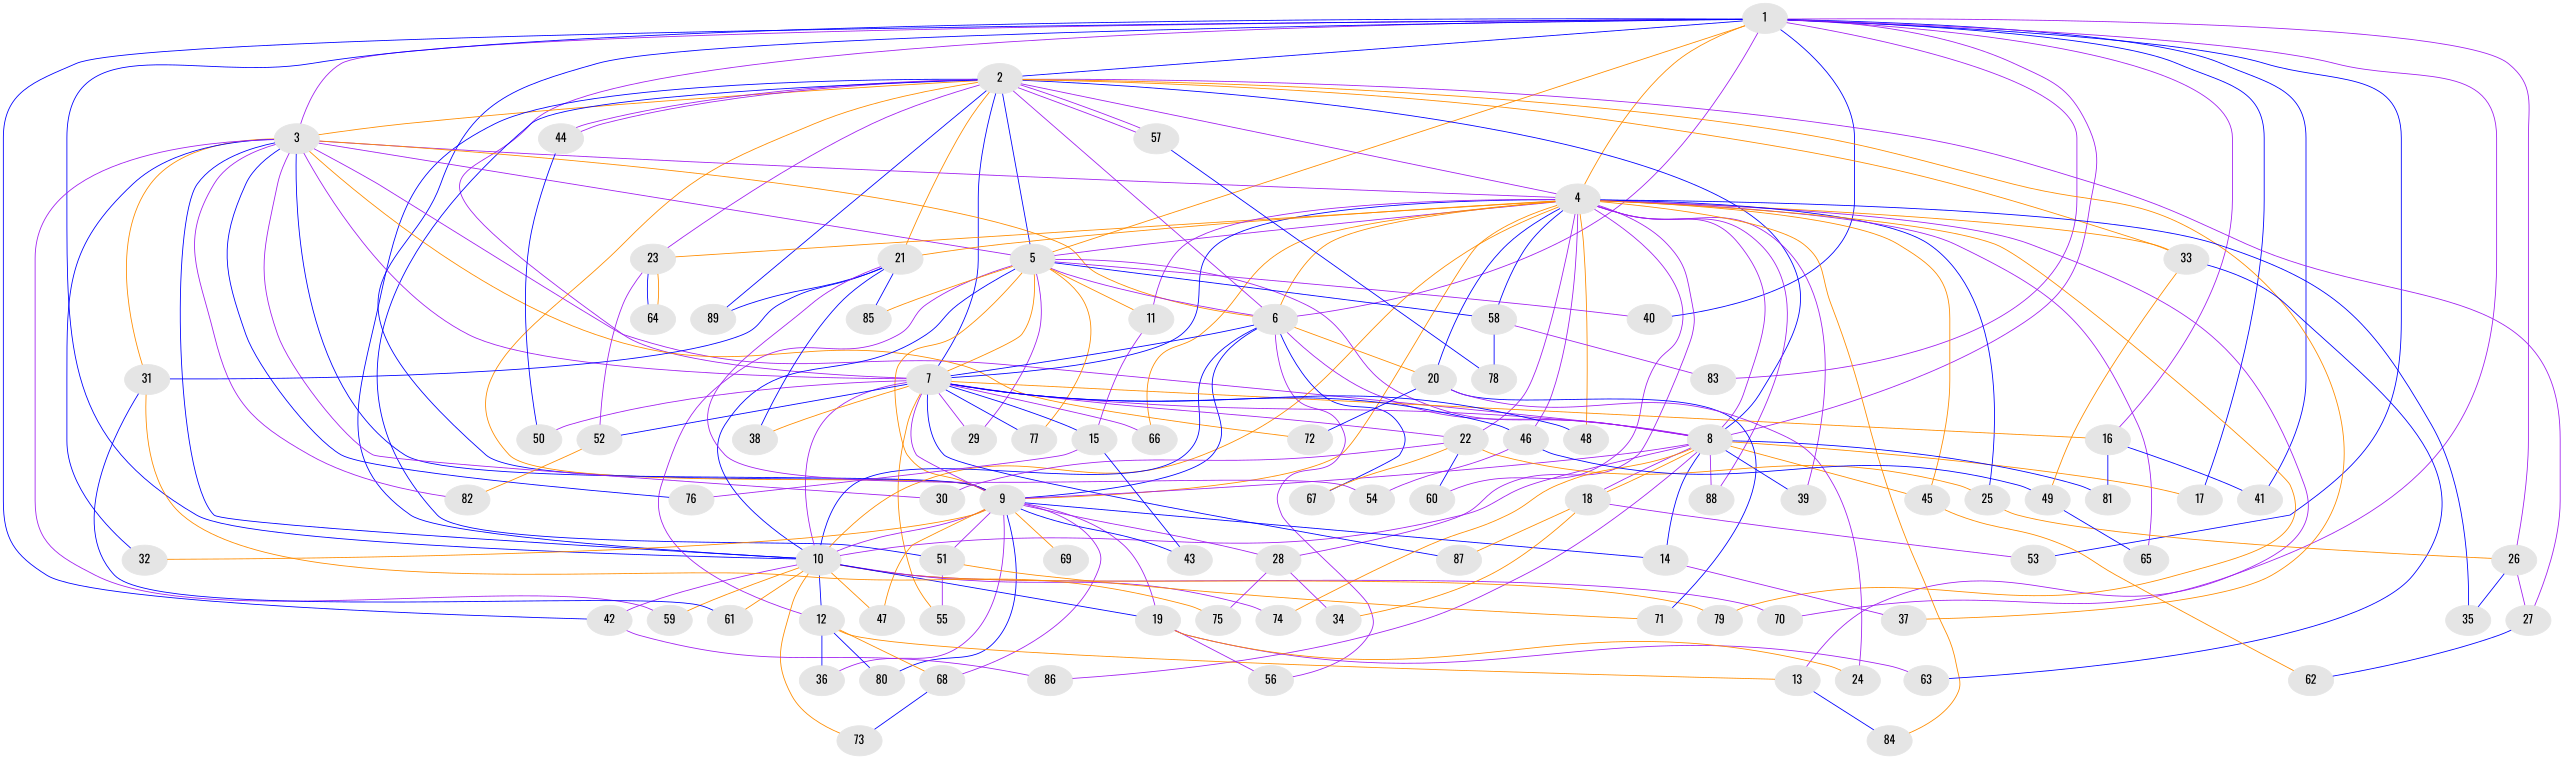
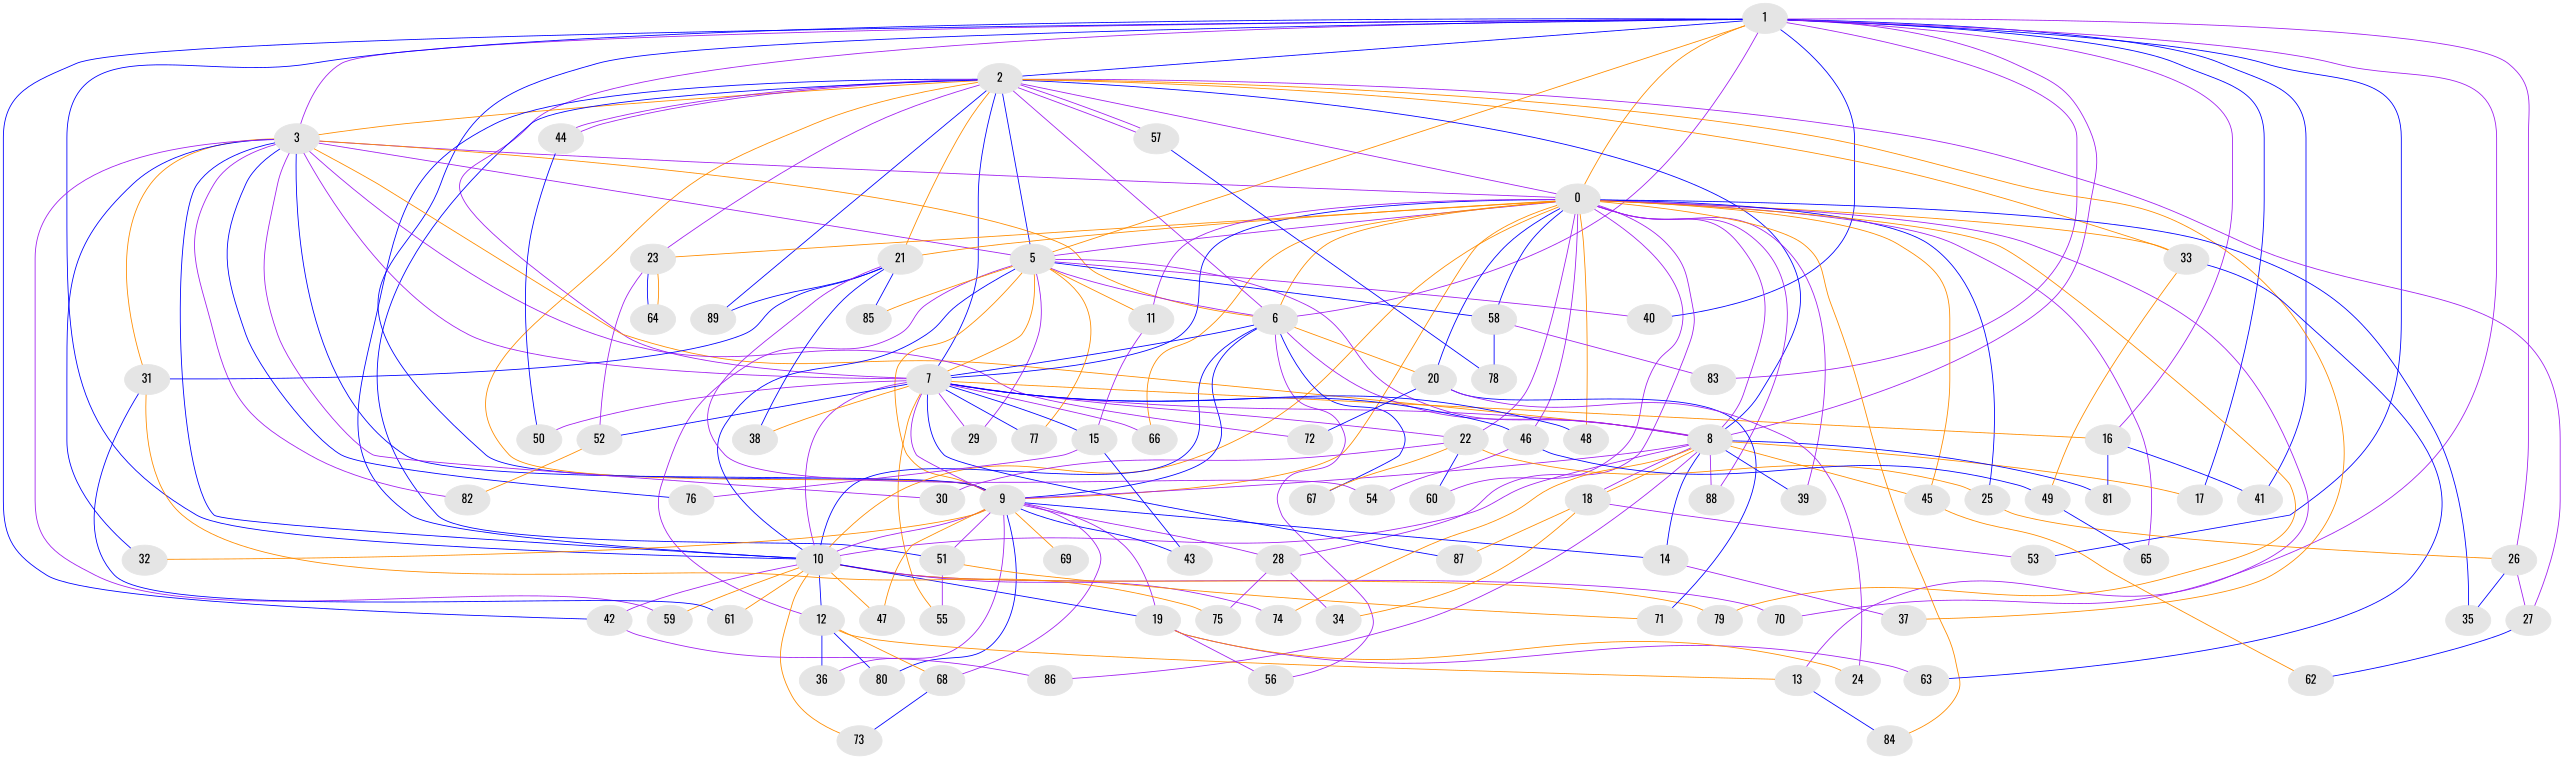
(1578, 199) -> (1578, 199)
(620, 341) -> (620, 341)
(1189, 382) -> (1189, 382)
